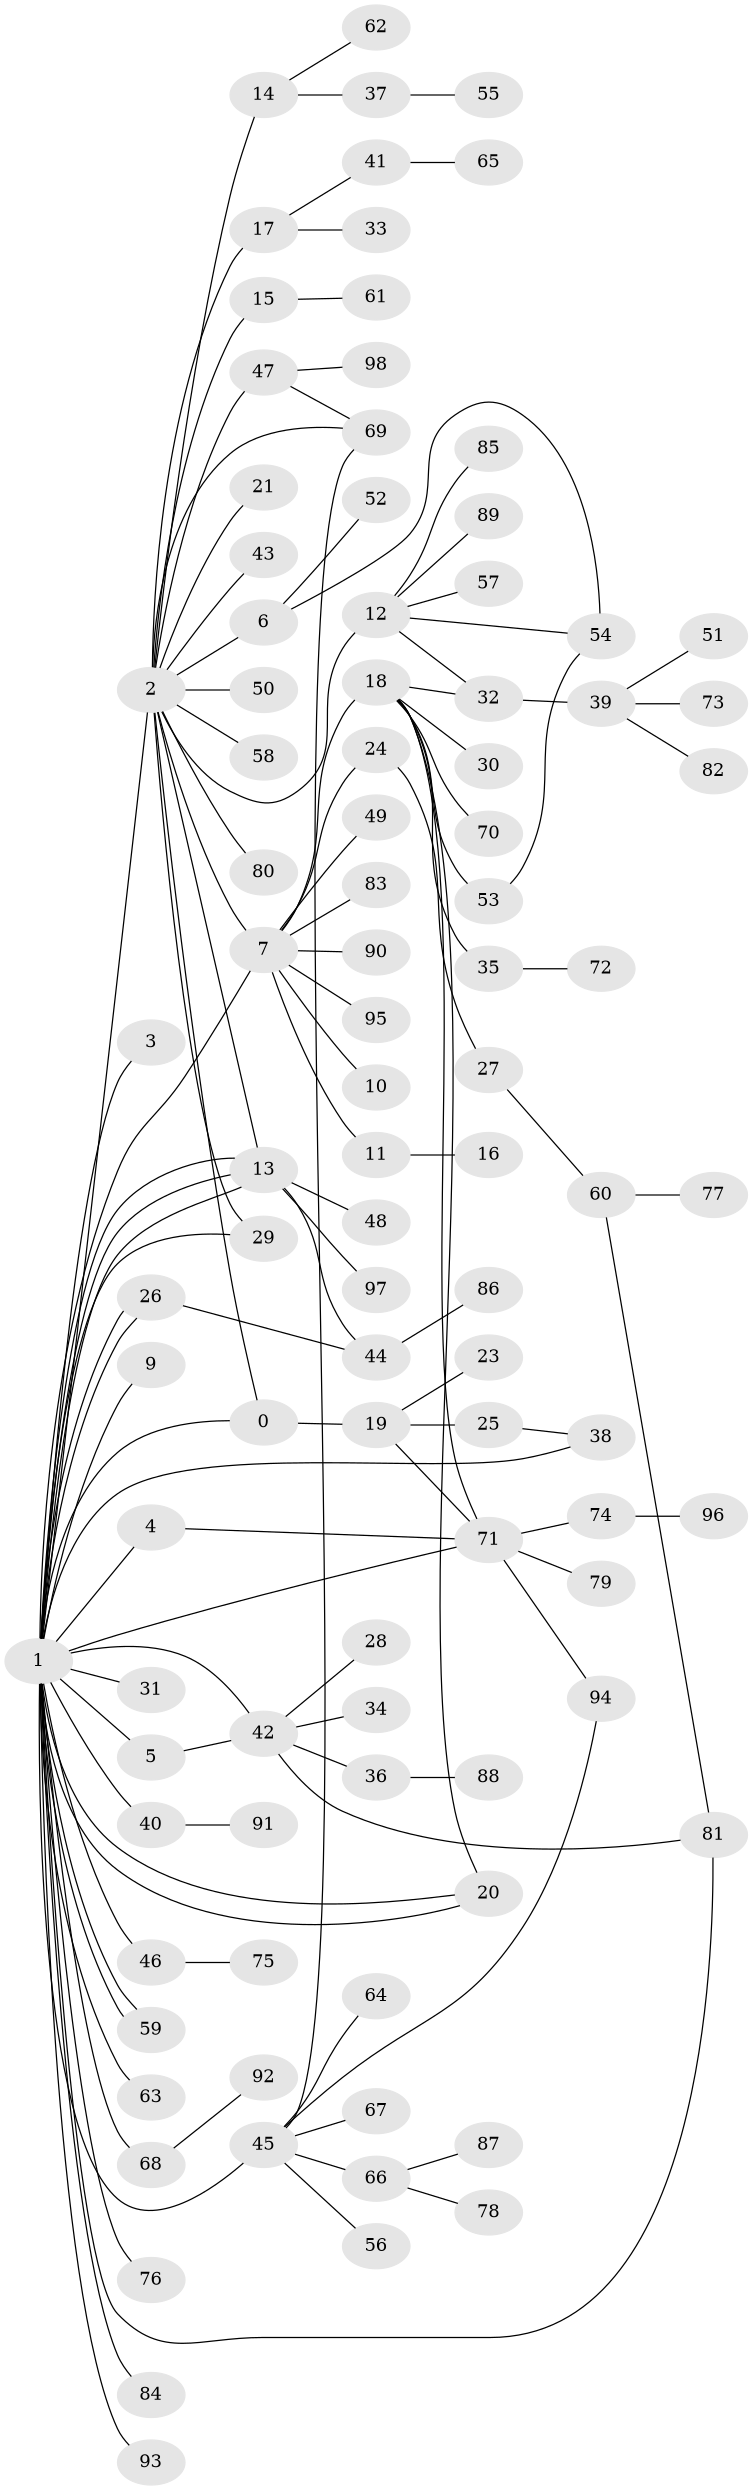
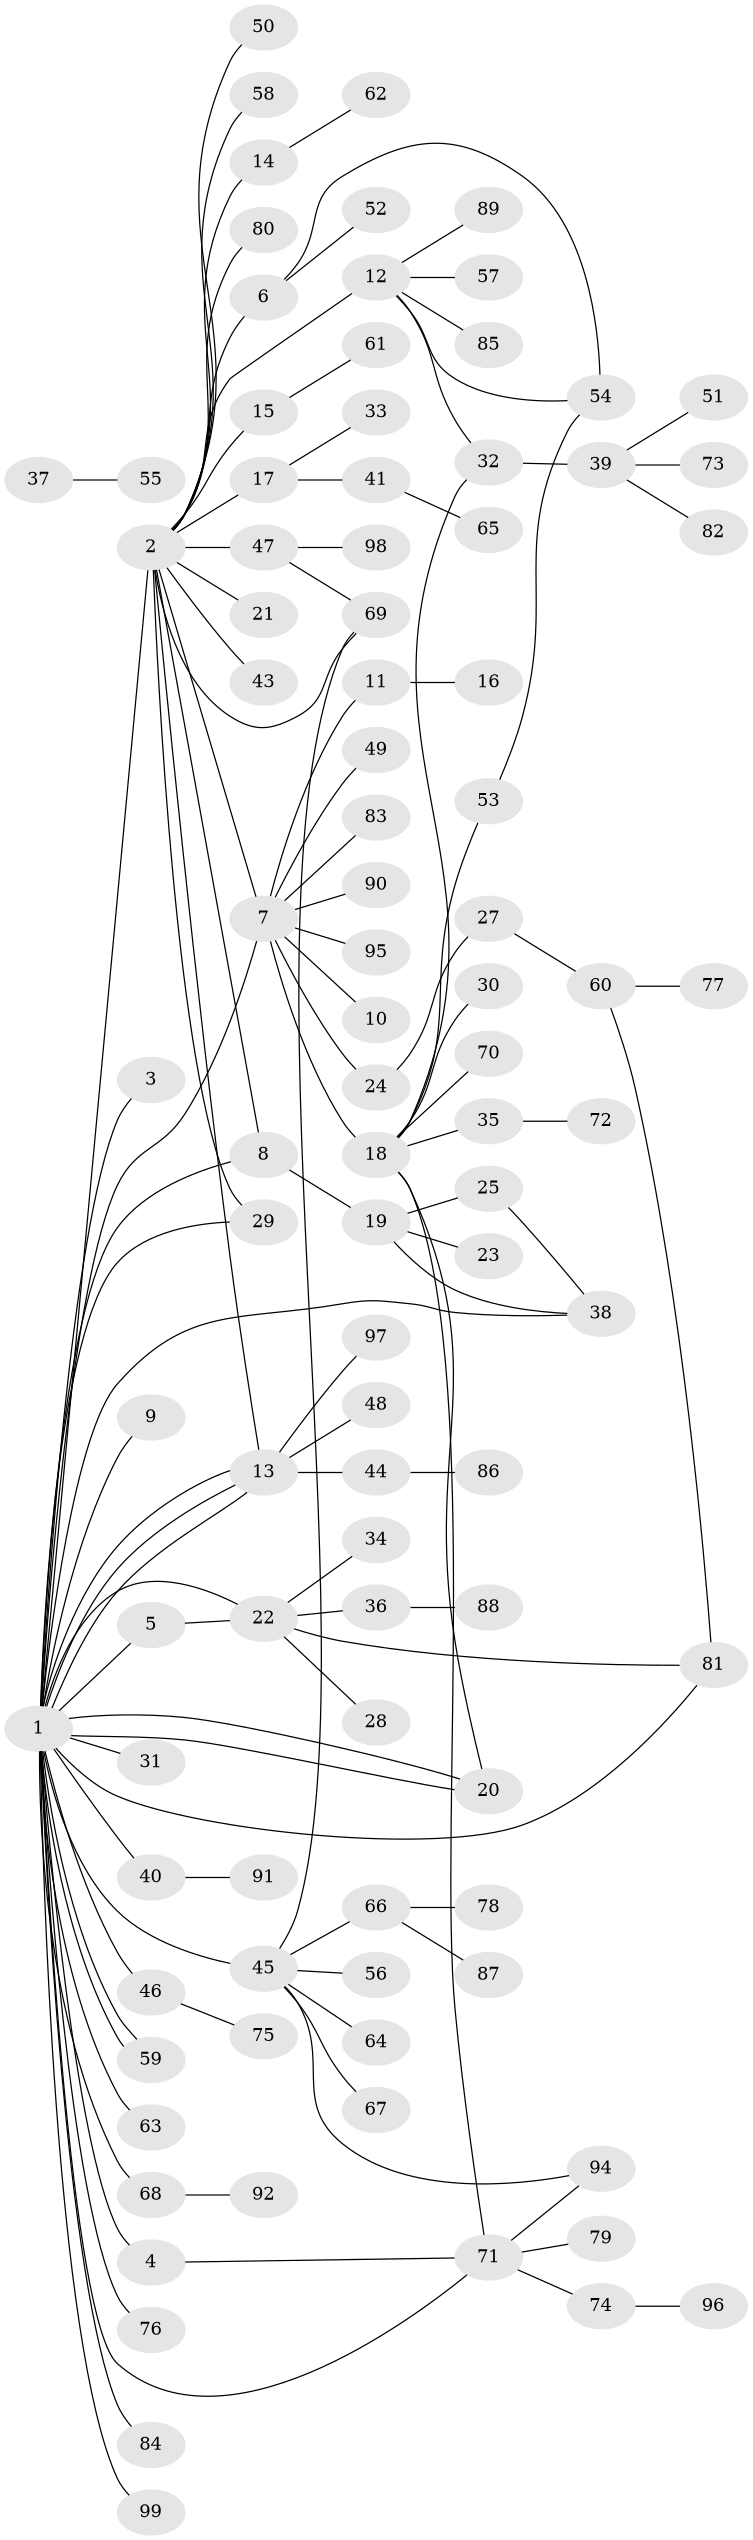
(320, 95) -> none
(151, 1298) -> none
(264, 1422) -> (264, 1155)
(433, 1483) -> (472, 1297)
(264, 1734) -> (264, 1619)
(151, 2462) -> (151, 2512)
